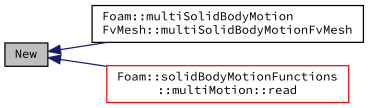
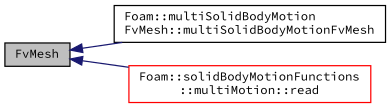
(26, 55) -> (37, 55)
